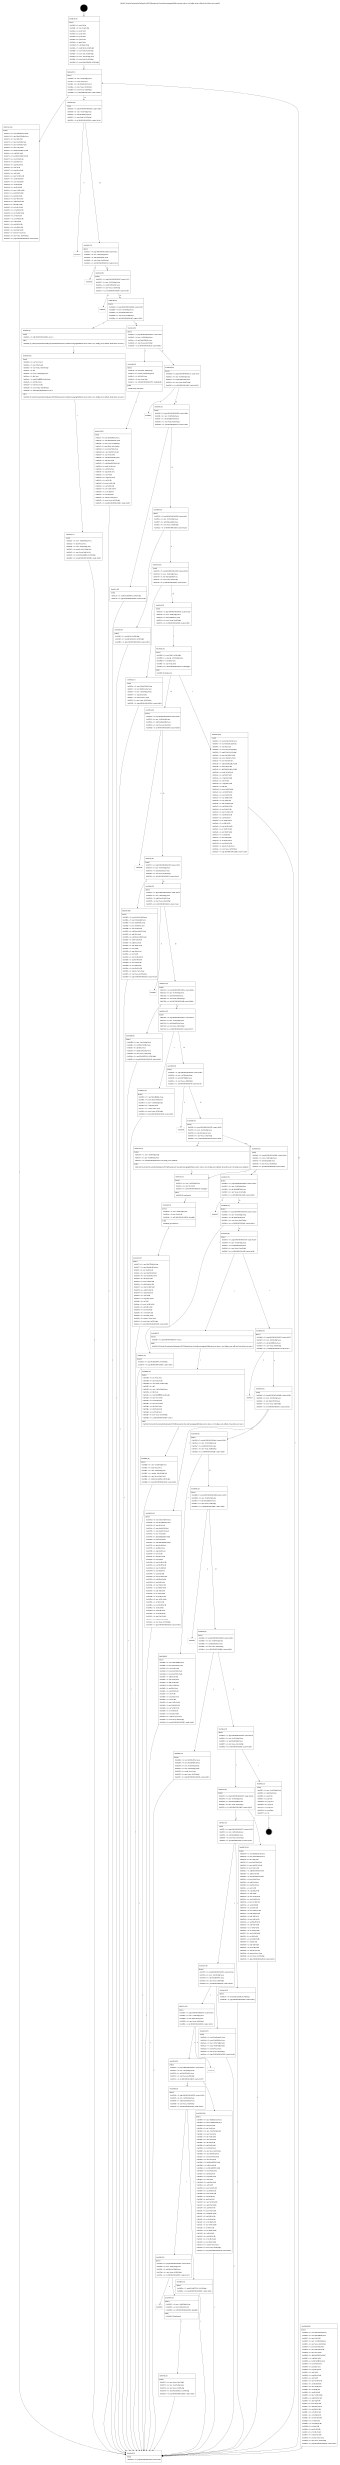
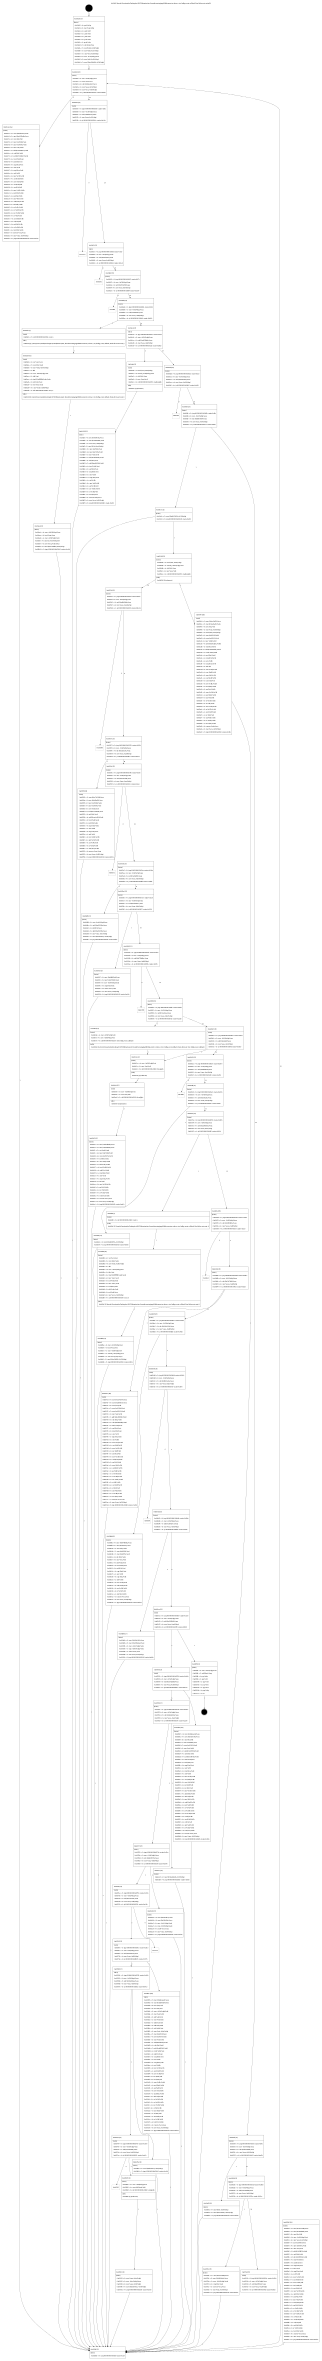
(173, 636) -> (174, 537)
